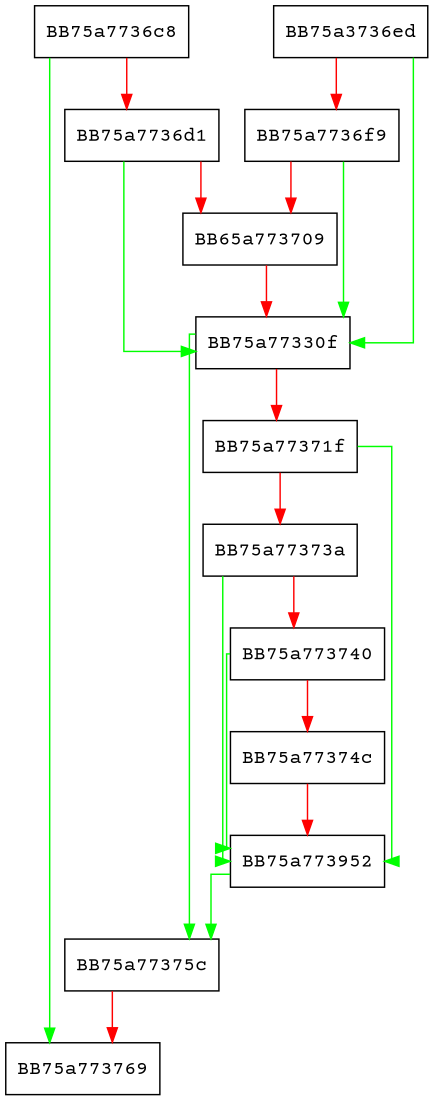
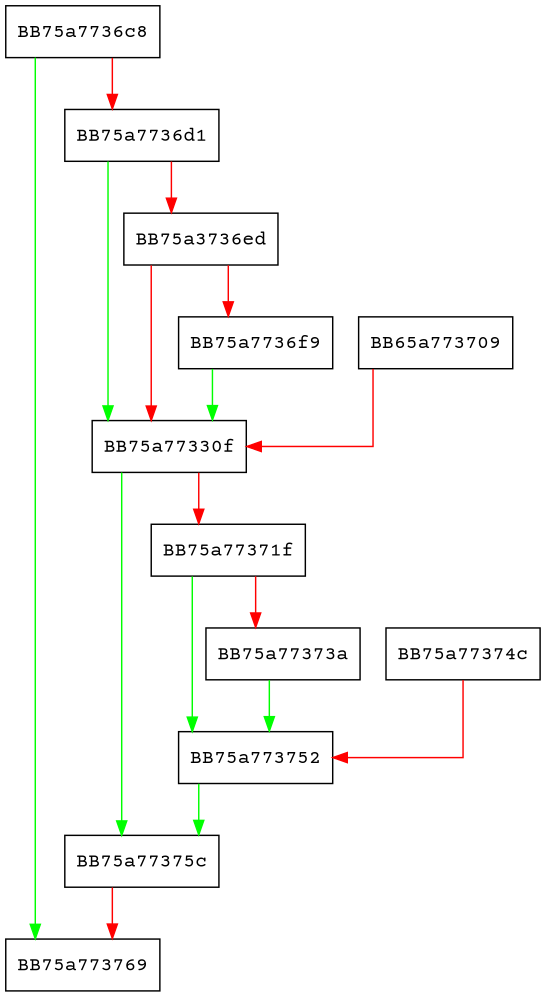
(201, 180) -> (171, 180)
(291, 180) -> none
(413, 225) -> (151, 336)
(307, 654) -> none
(307, 861) -> (256, 758)
